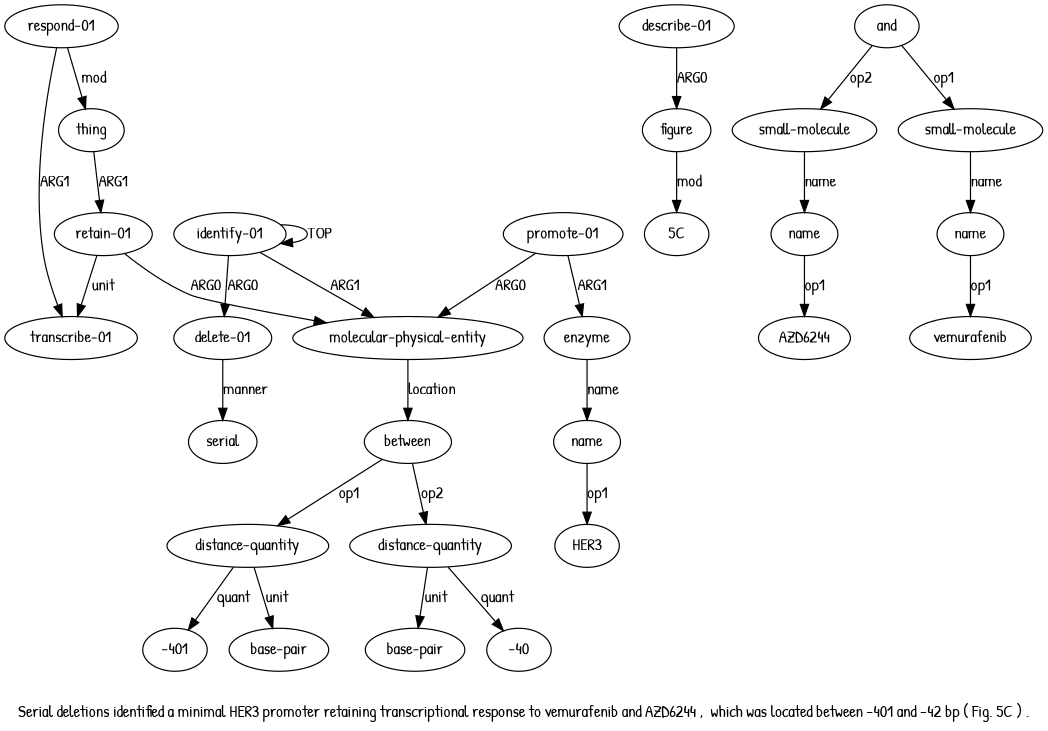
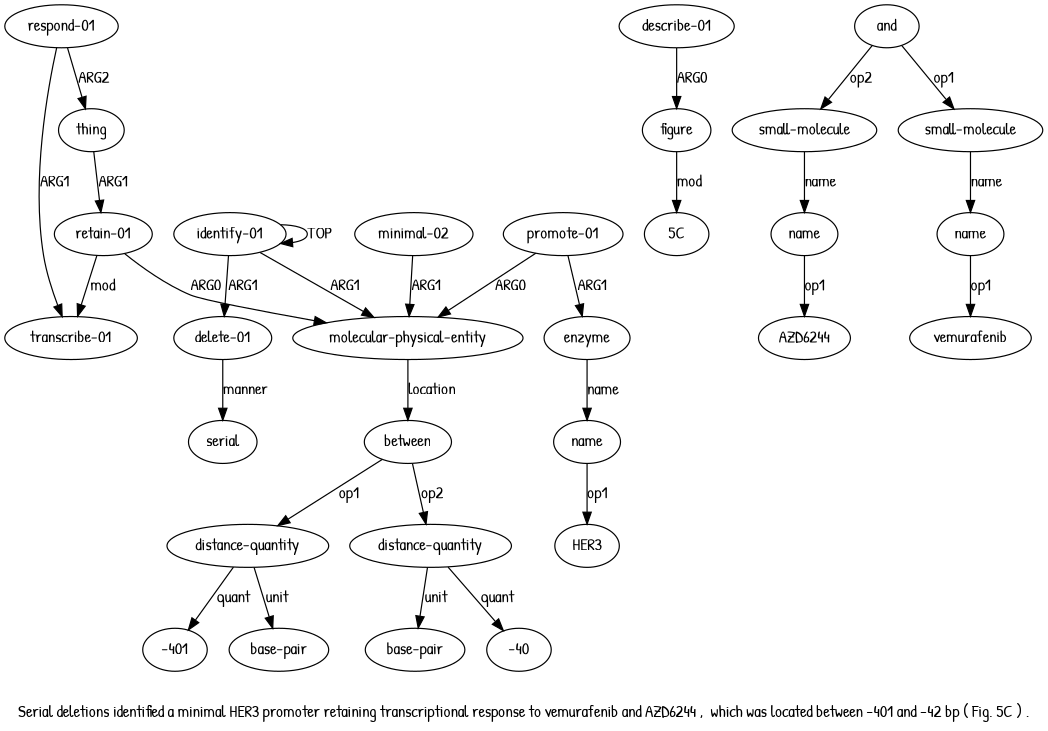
(94, 78) -> (94, 78)
none -> (414, 234)
(103, 286) -> (103, 286)
(243, 286) -> (243, 286)
